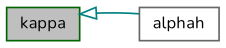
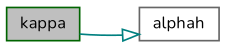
(118, 13) -> (101, 35)
